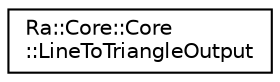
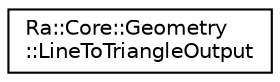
(140, 41) -> (140, 41)
